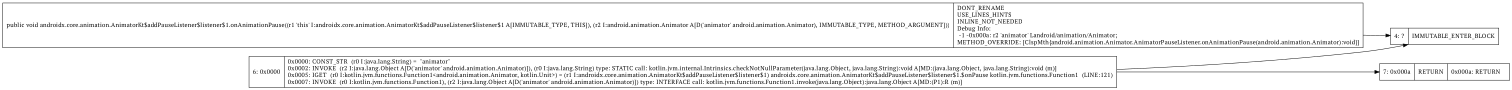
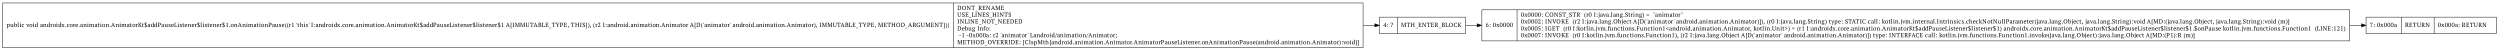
(1454, 36) -> (1431, 25)
(1260, 61) -> (1471, 25)
